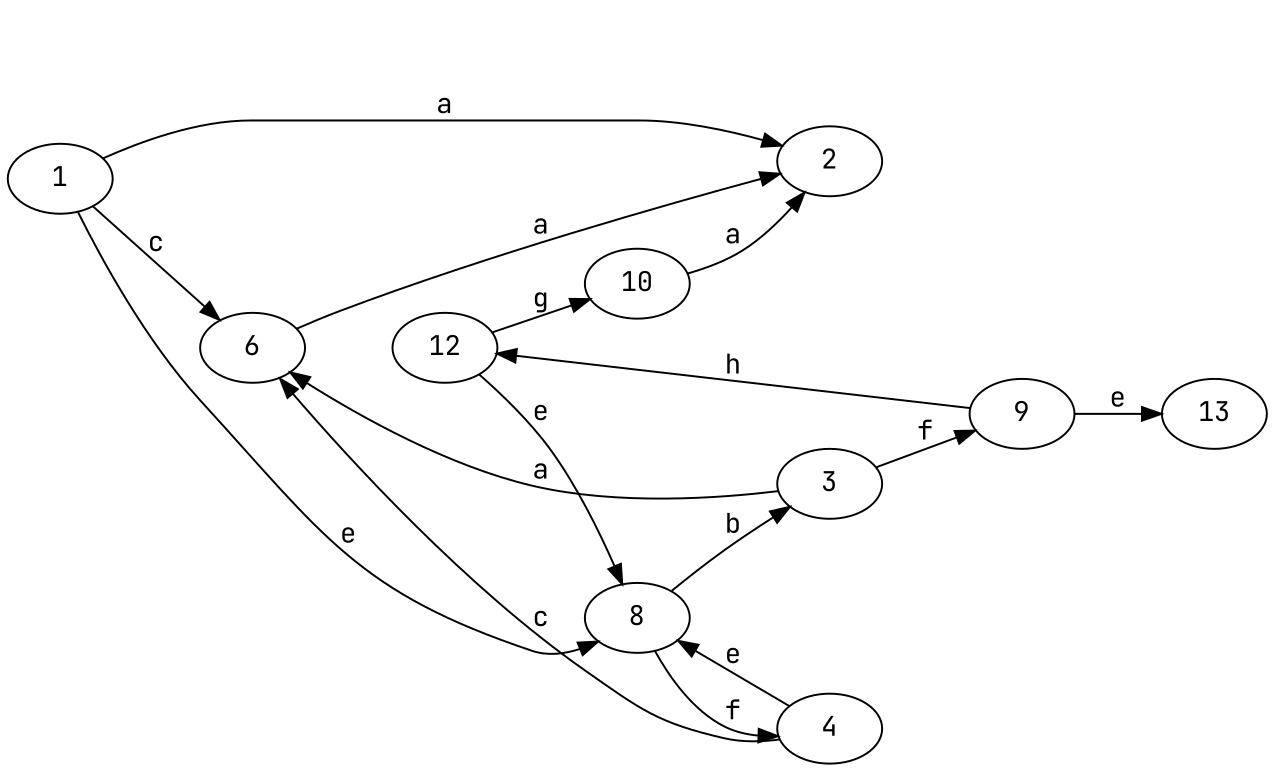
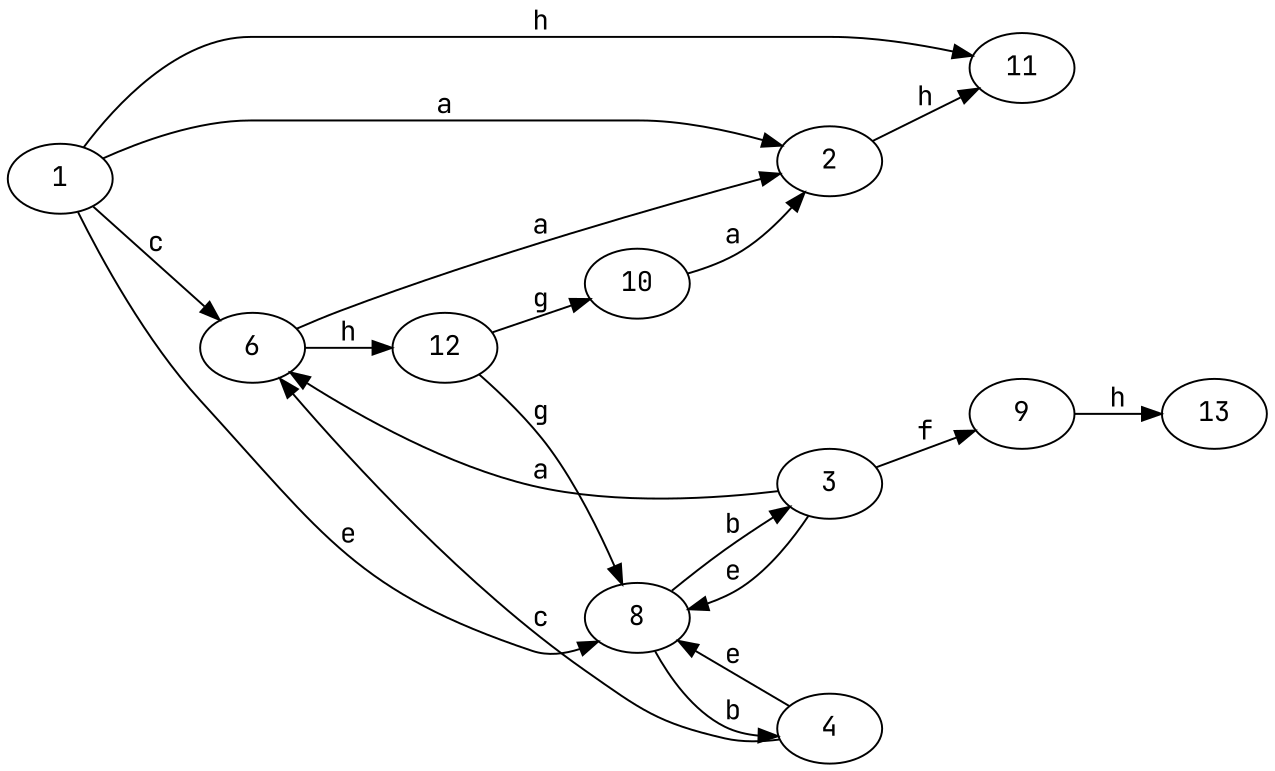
none -> (1022, 68)
(743, 382) -> (339, 348)
(1118, 399) -> (1118, 399)
(541, 413) -> (541, 413)
none -> (765, 568)
(734, 712) -> (734, 712)
